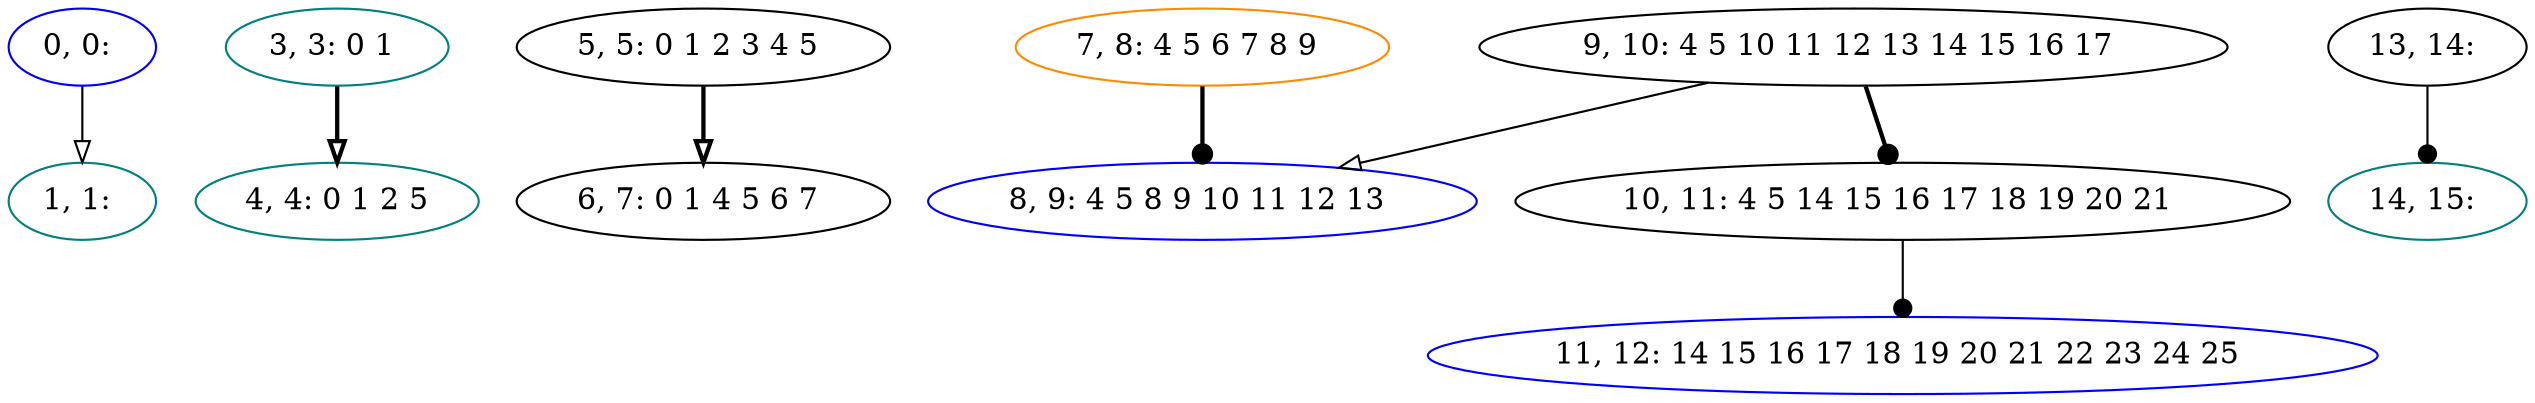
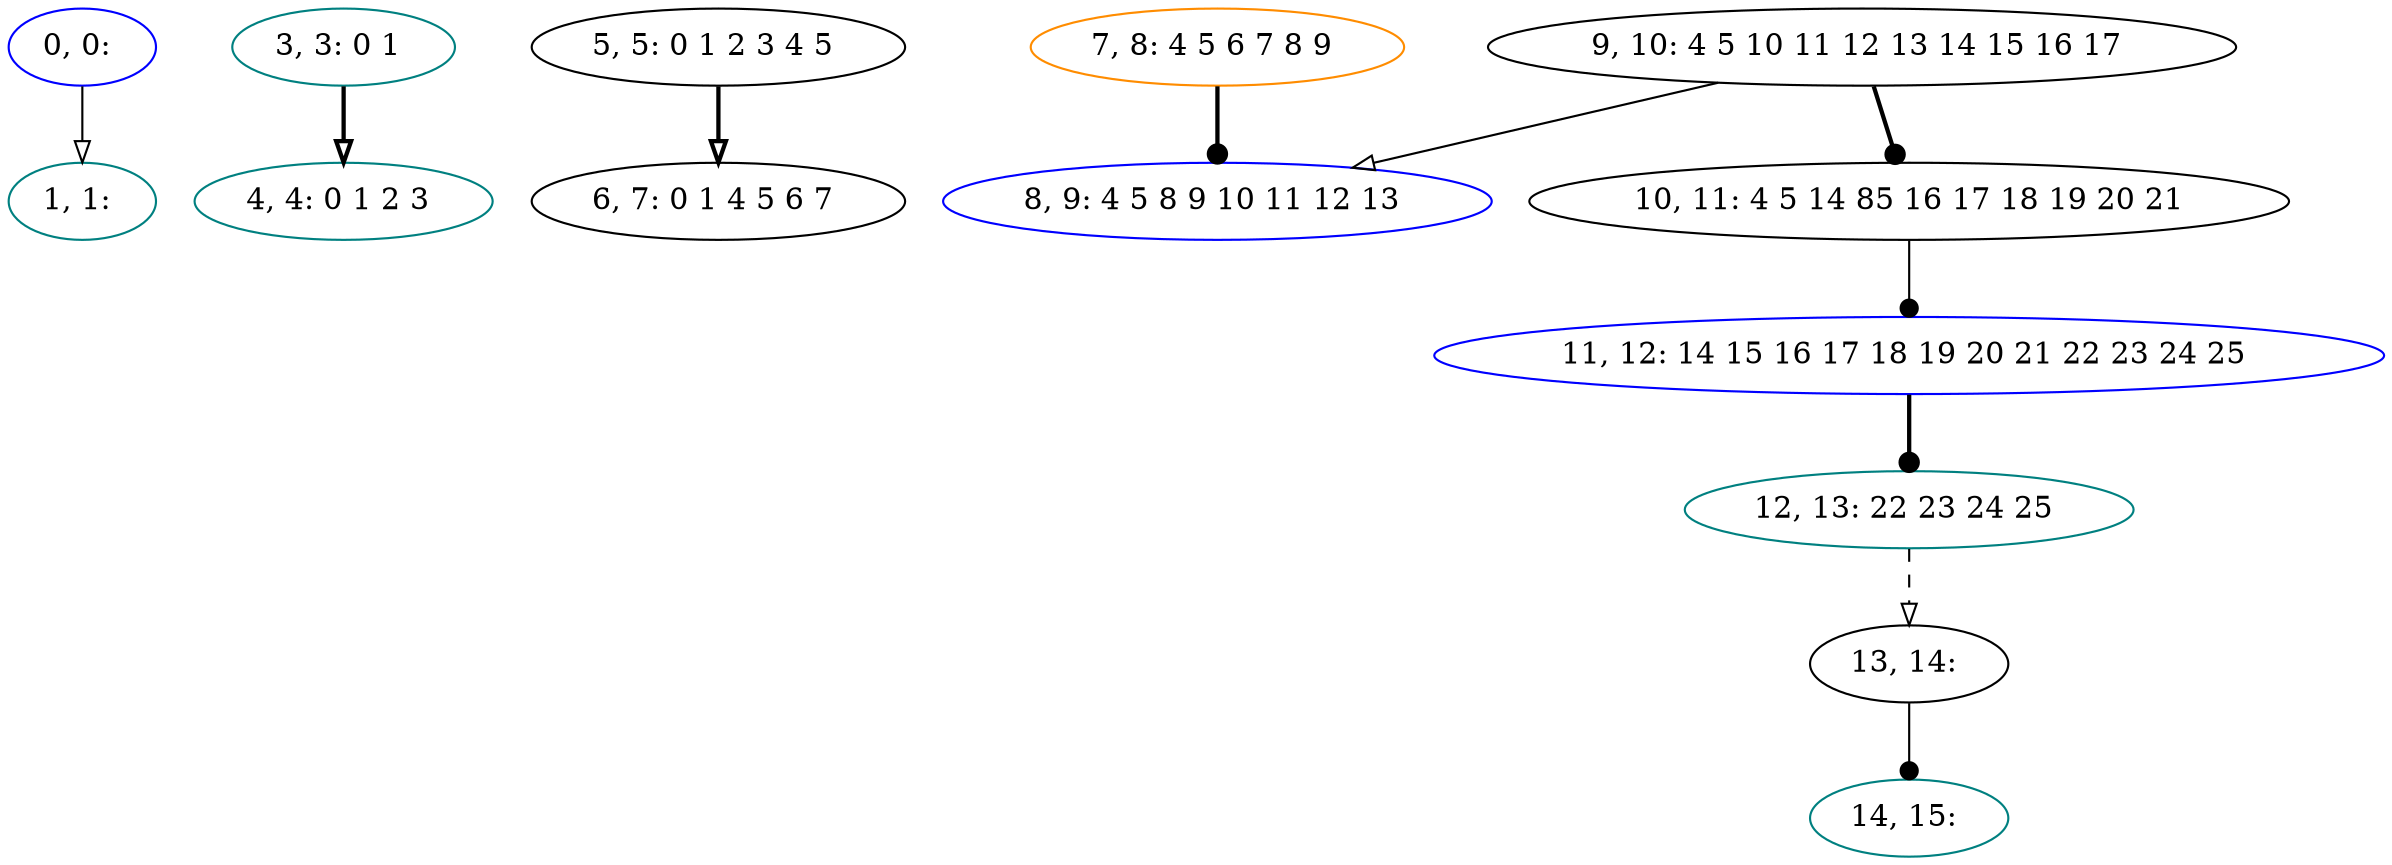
(337, 201) -> (344, 201)
(1903, 201) -> (1909, 201)
none -> (1909, 510)
